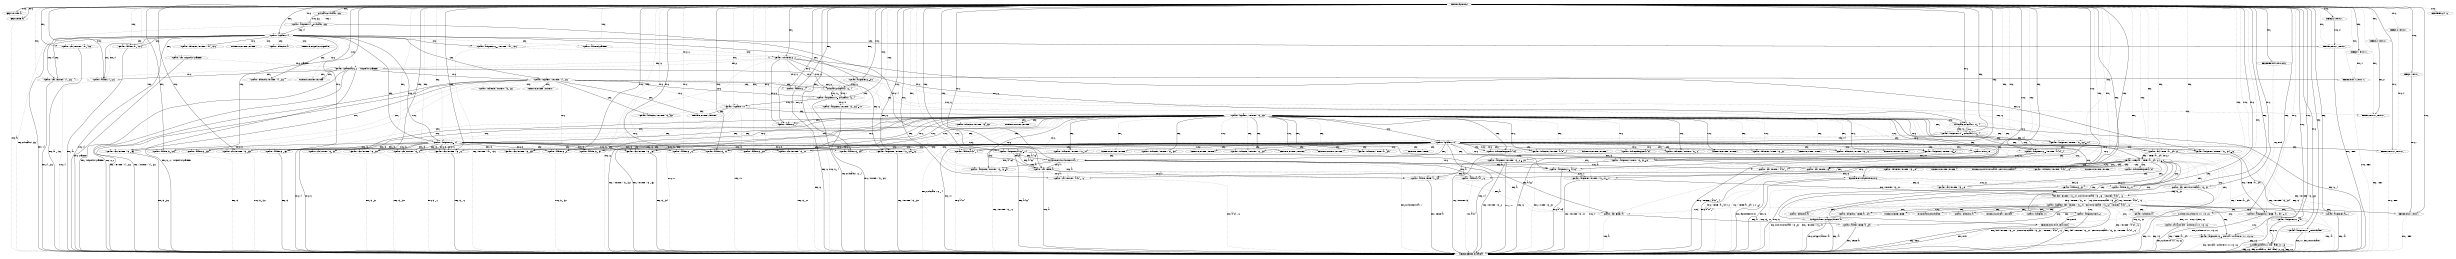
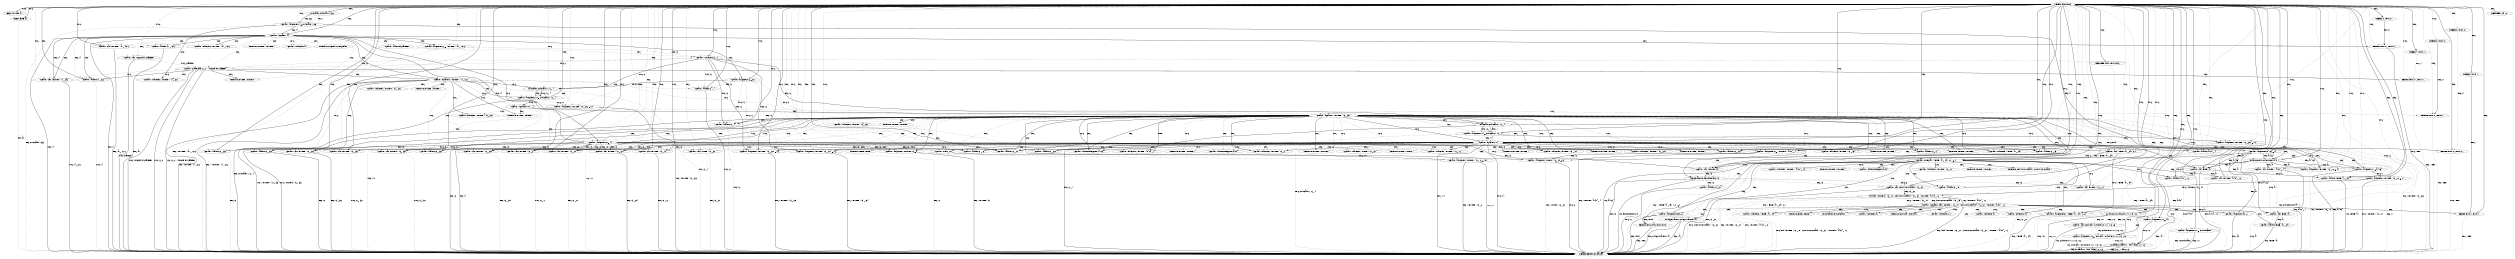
(1112, 5) -> (1260, 5)
(327, 53) -> (209, 32)
(1514, 134) -> (1161, 134)
